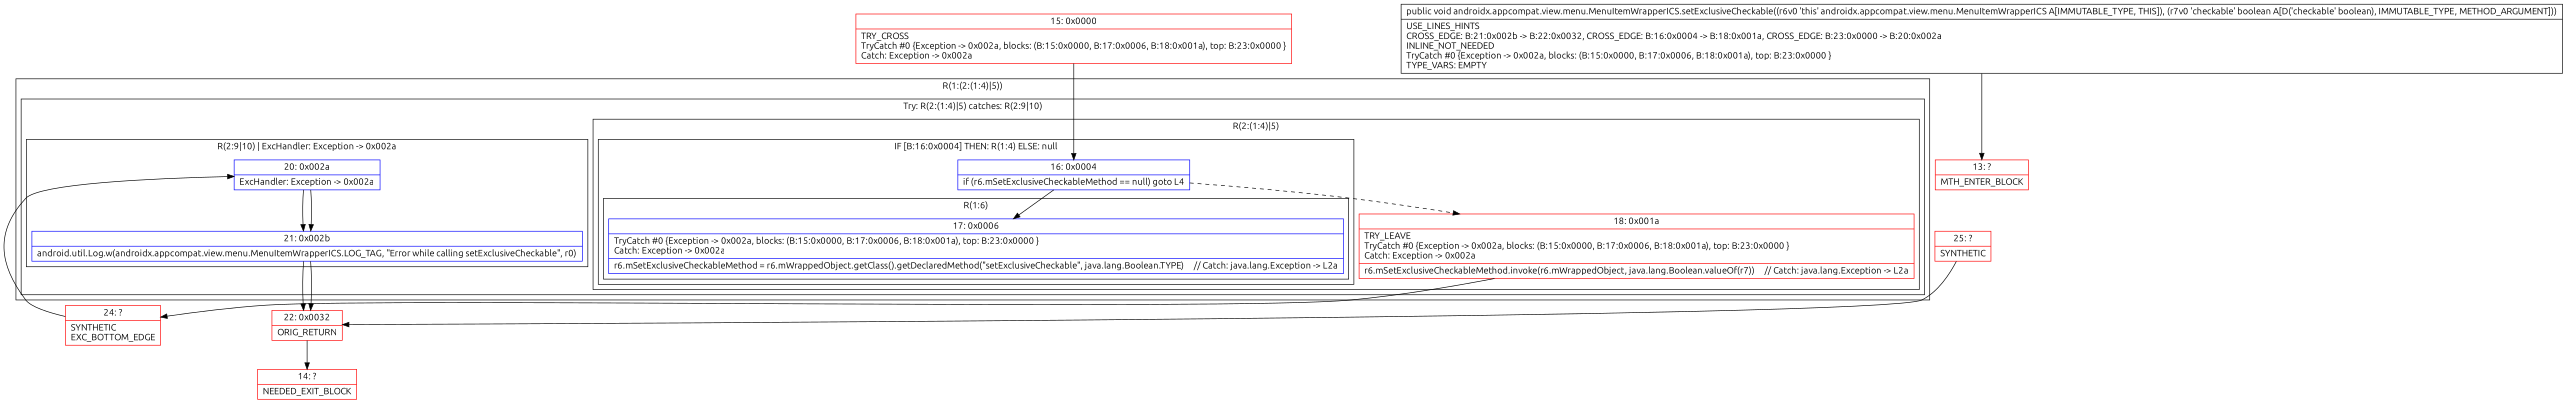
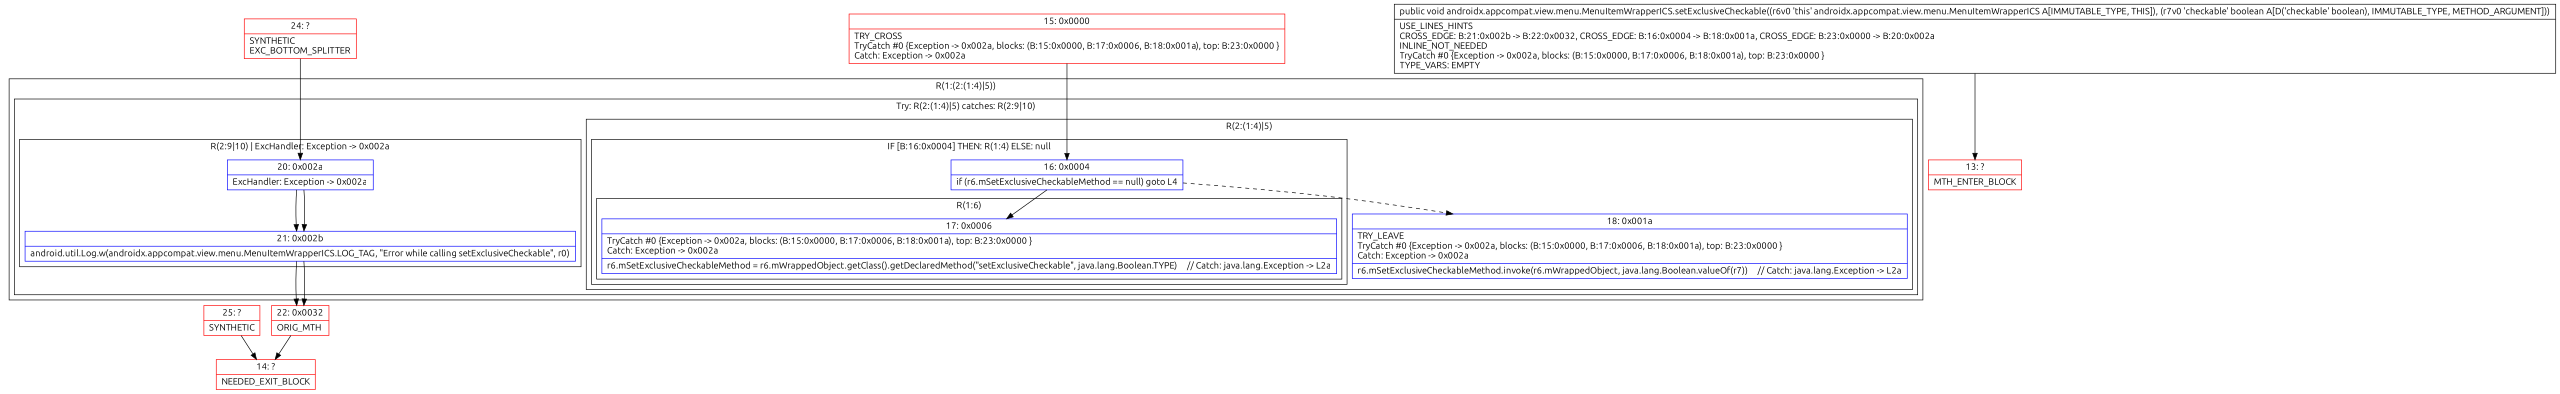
(1637, 246) -> (1630, 246)
(831, 304) -> none
(1162, 319) -> (247, 345)
(307, 333) -> (299, 328)
(113, 337) -> (300, 51)
